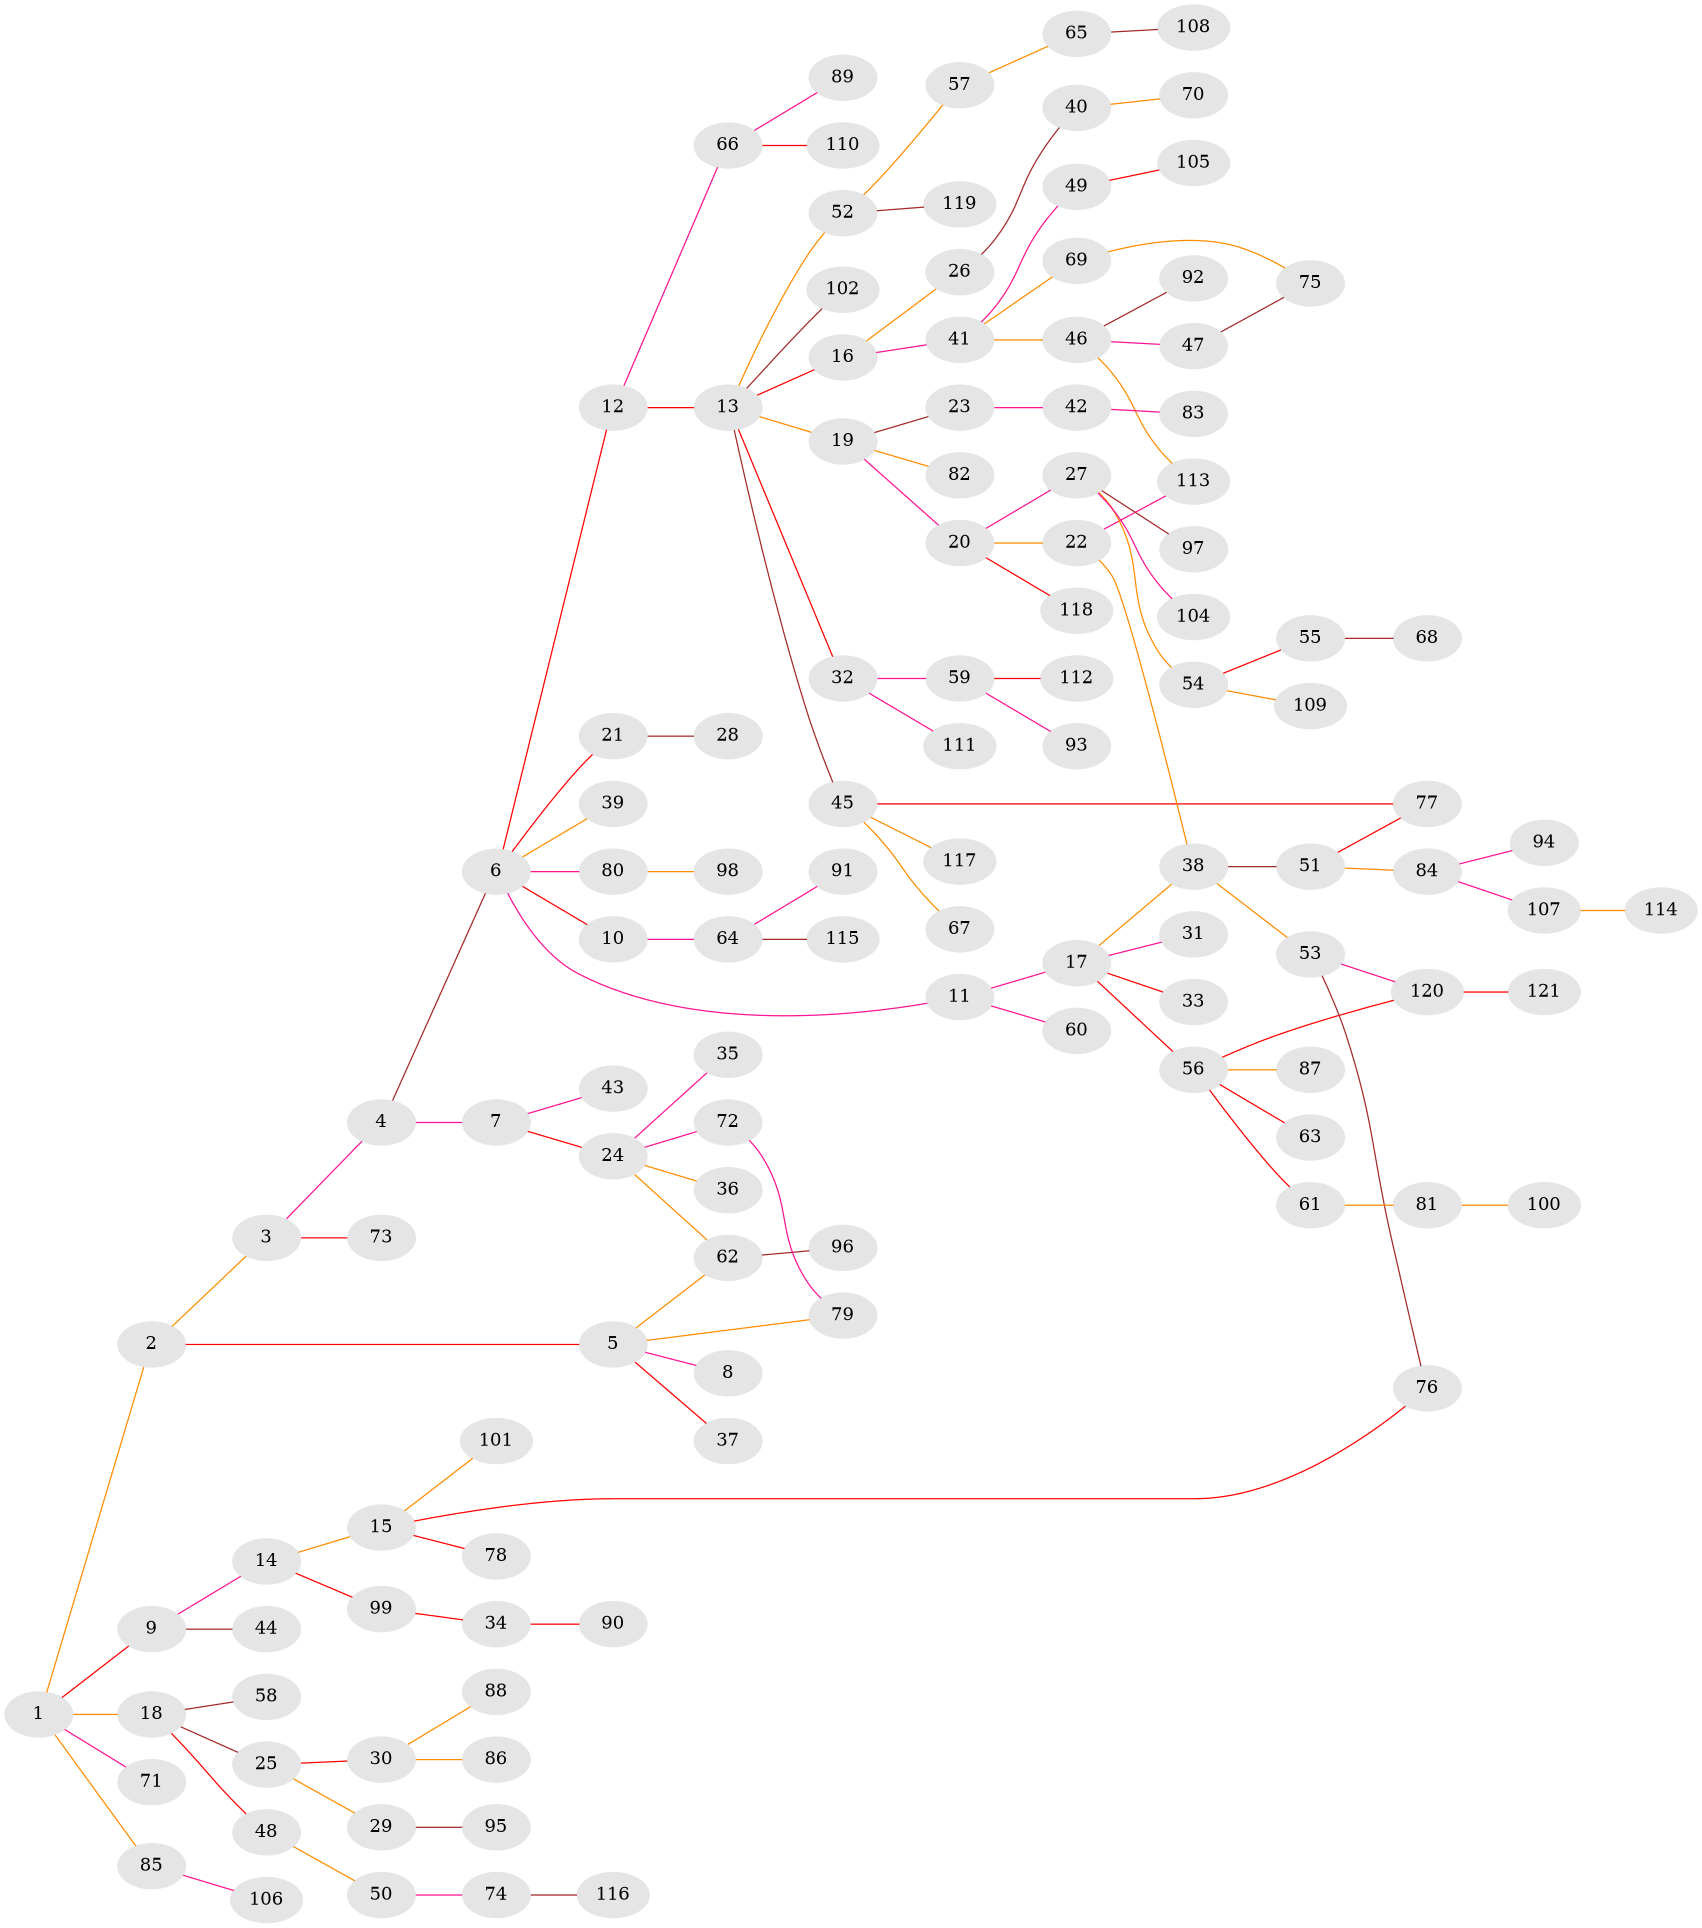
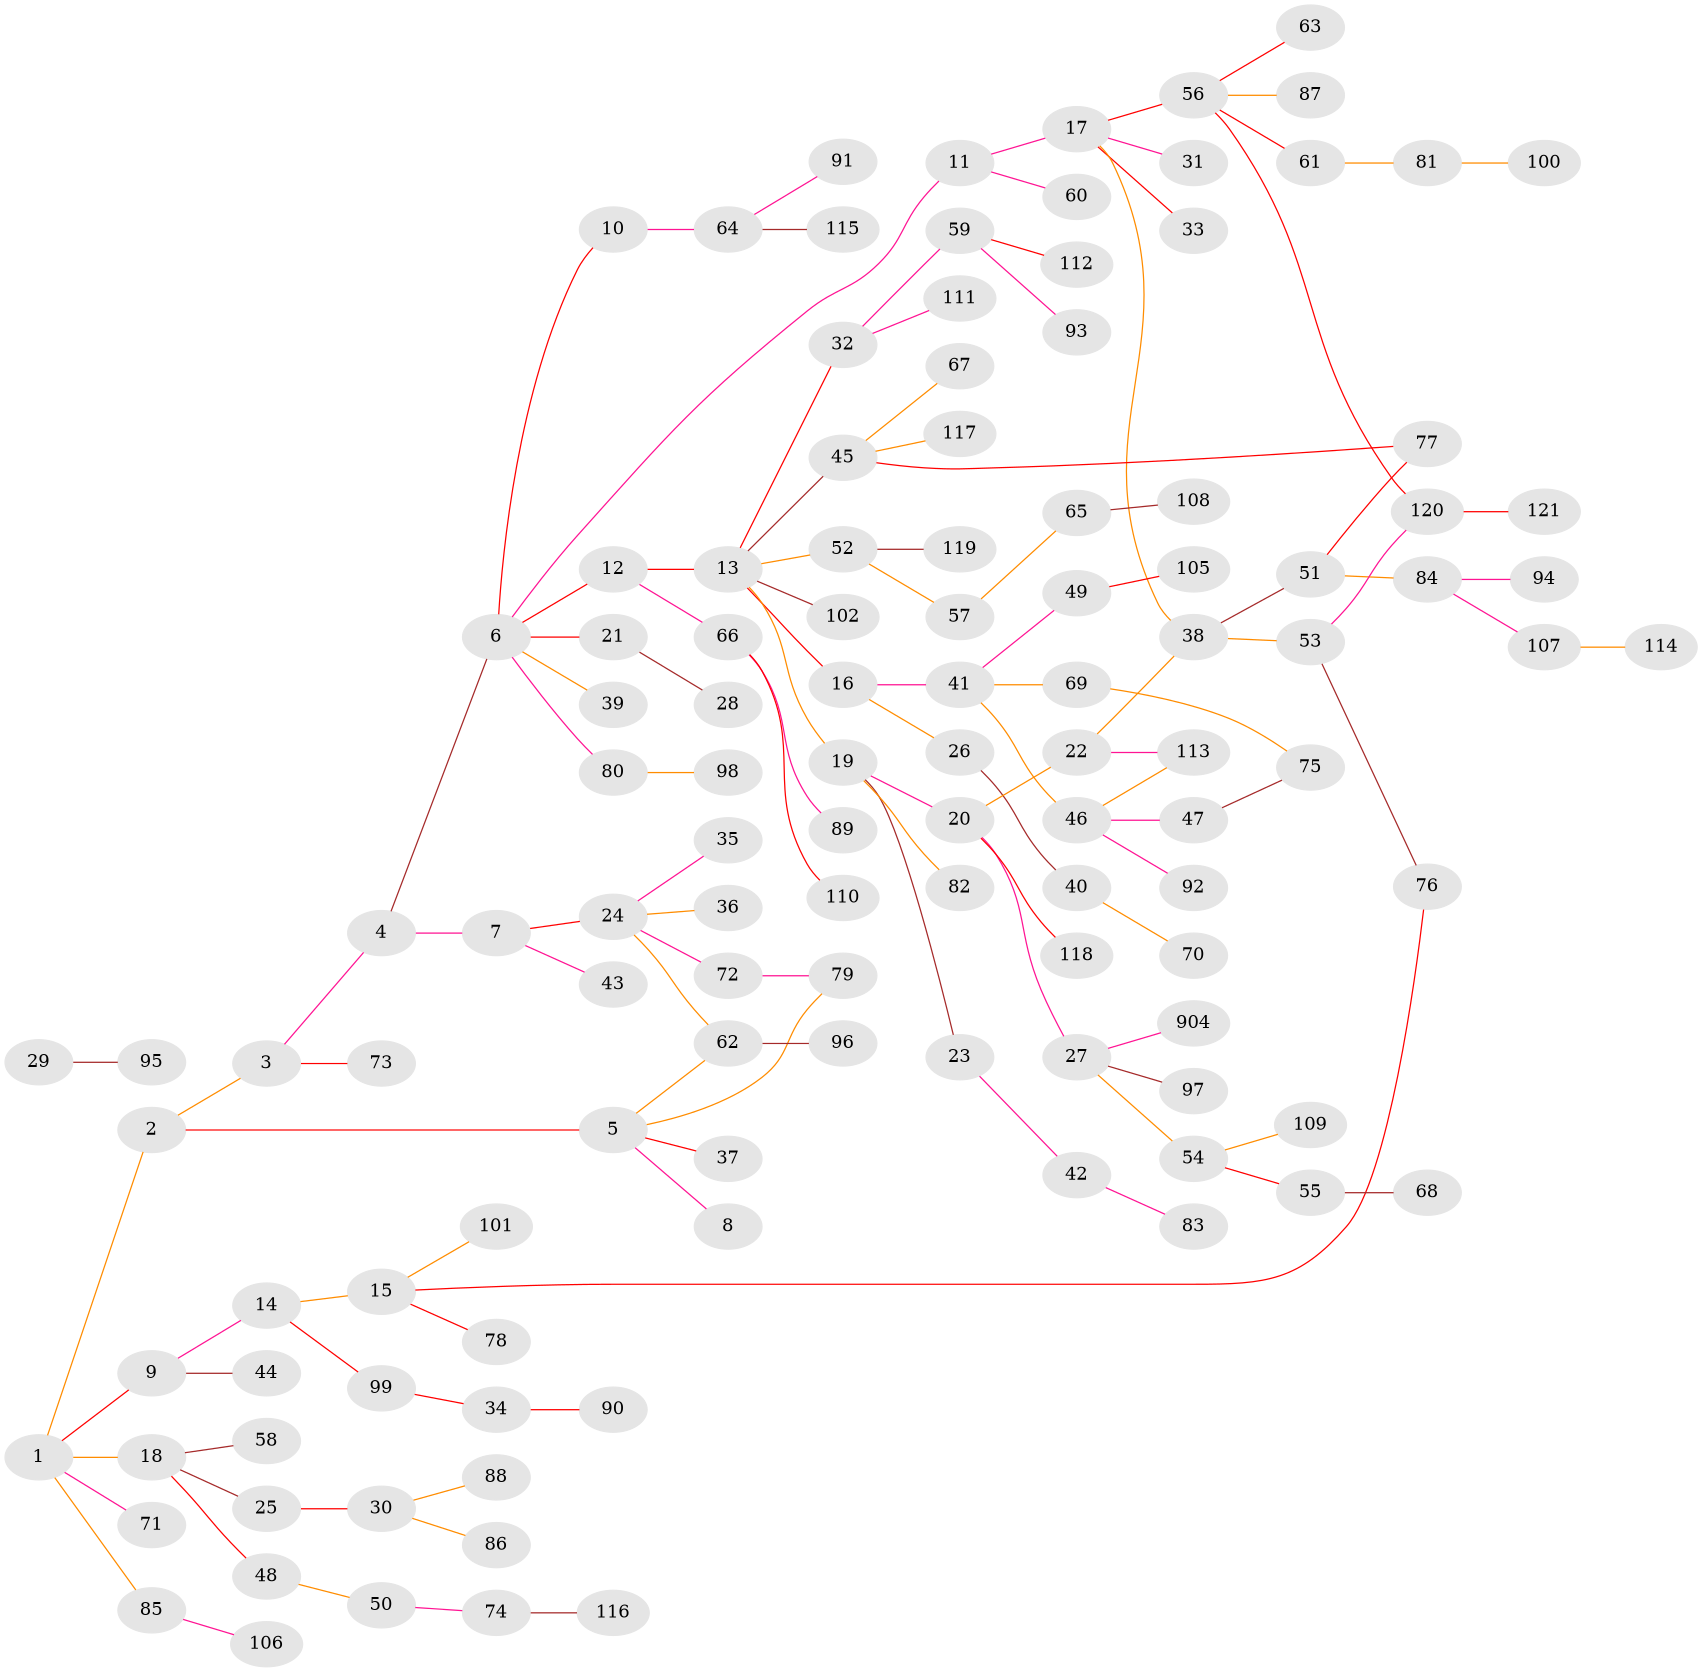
(1135, 309) -> (1135, 854)
(1194, 617) -> (1194, 1023)
(324, 1796) -> none
